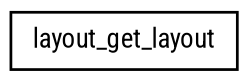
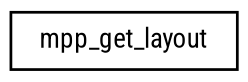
(124, 41) -> (124, 41)
